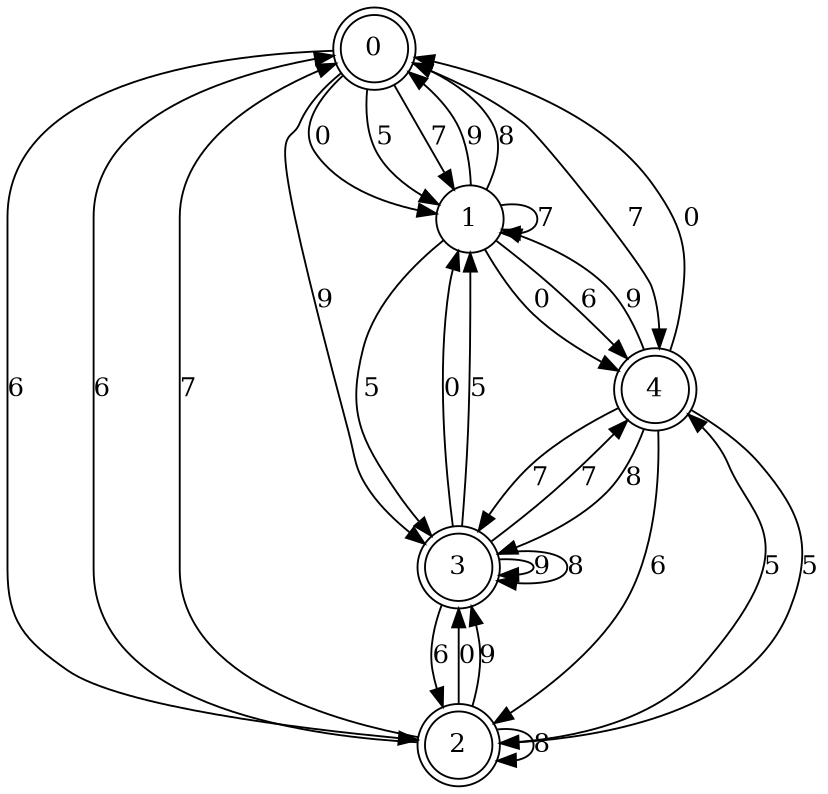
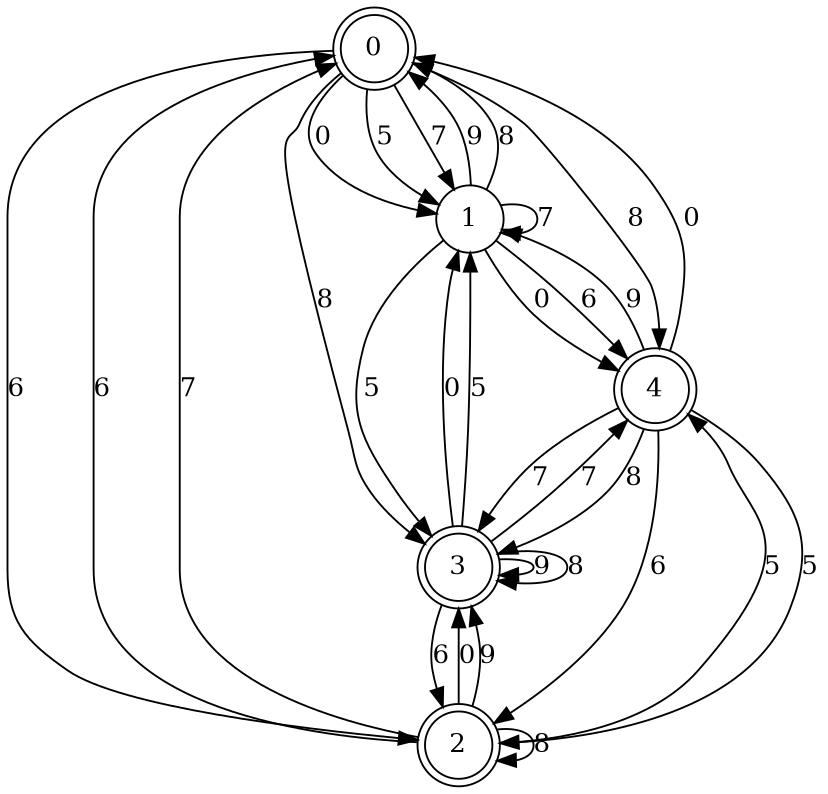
(637, 219) -> (637, 219)
(326, 300) -> (326, 300)
